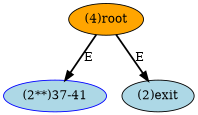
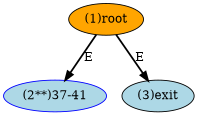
(106, 19) -> (106, 19)
(158, 96) -> (158, 96)
